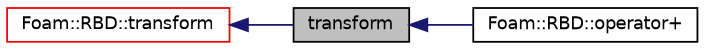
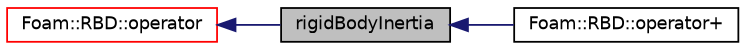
(118, 25) -> (112, 25)
(351, 25) -> (366, 25)
